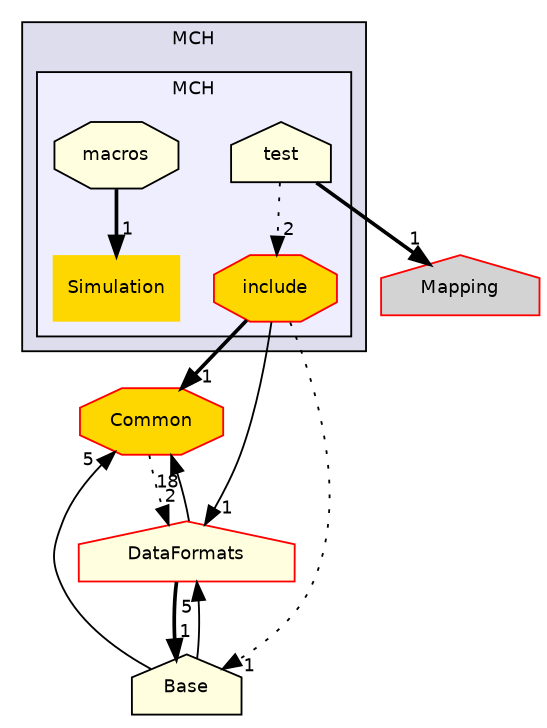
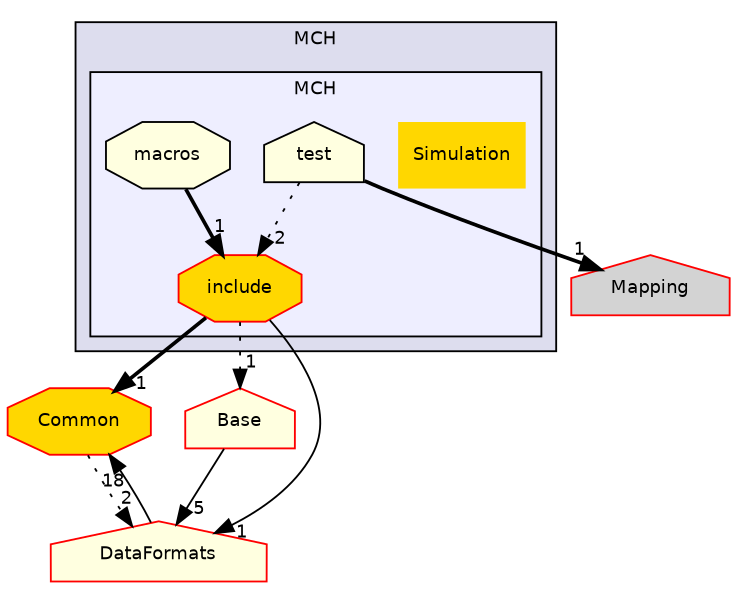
(116, 213) -> (200, 214)
(59, 580) -> none
(174, 611) -> none
(187, 688) -> (240, 421)
